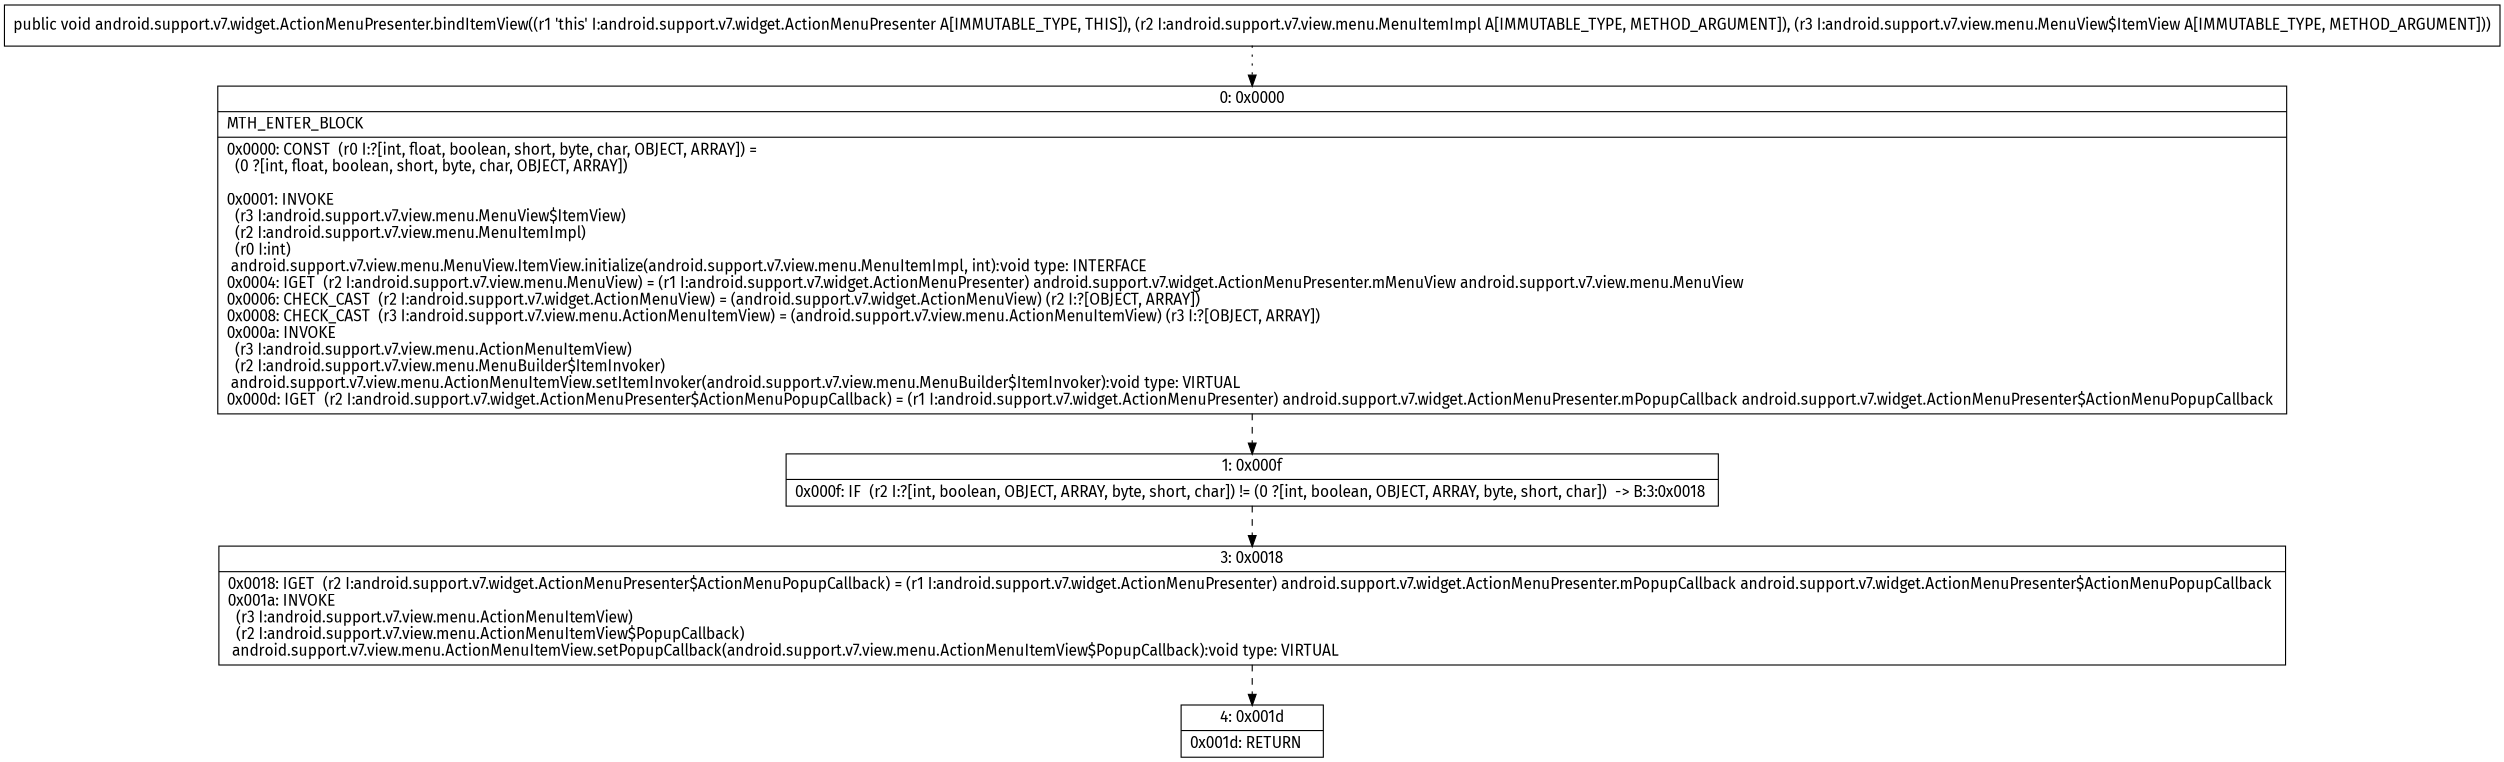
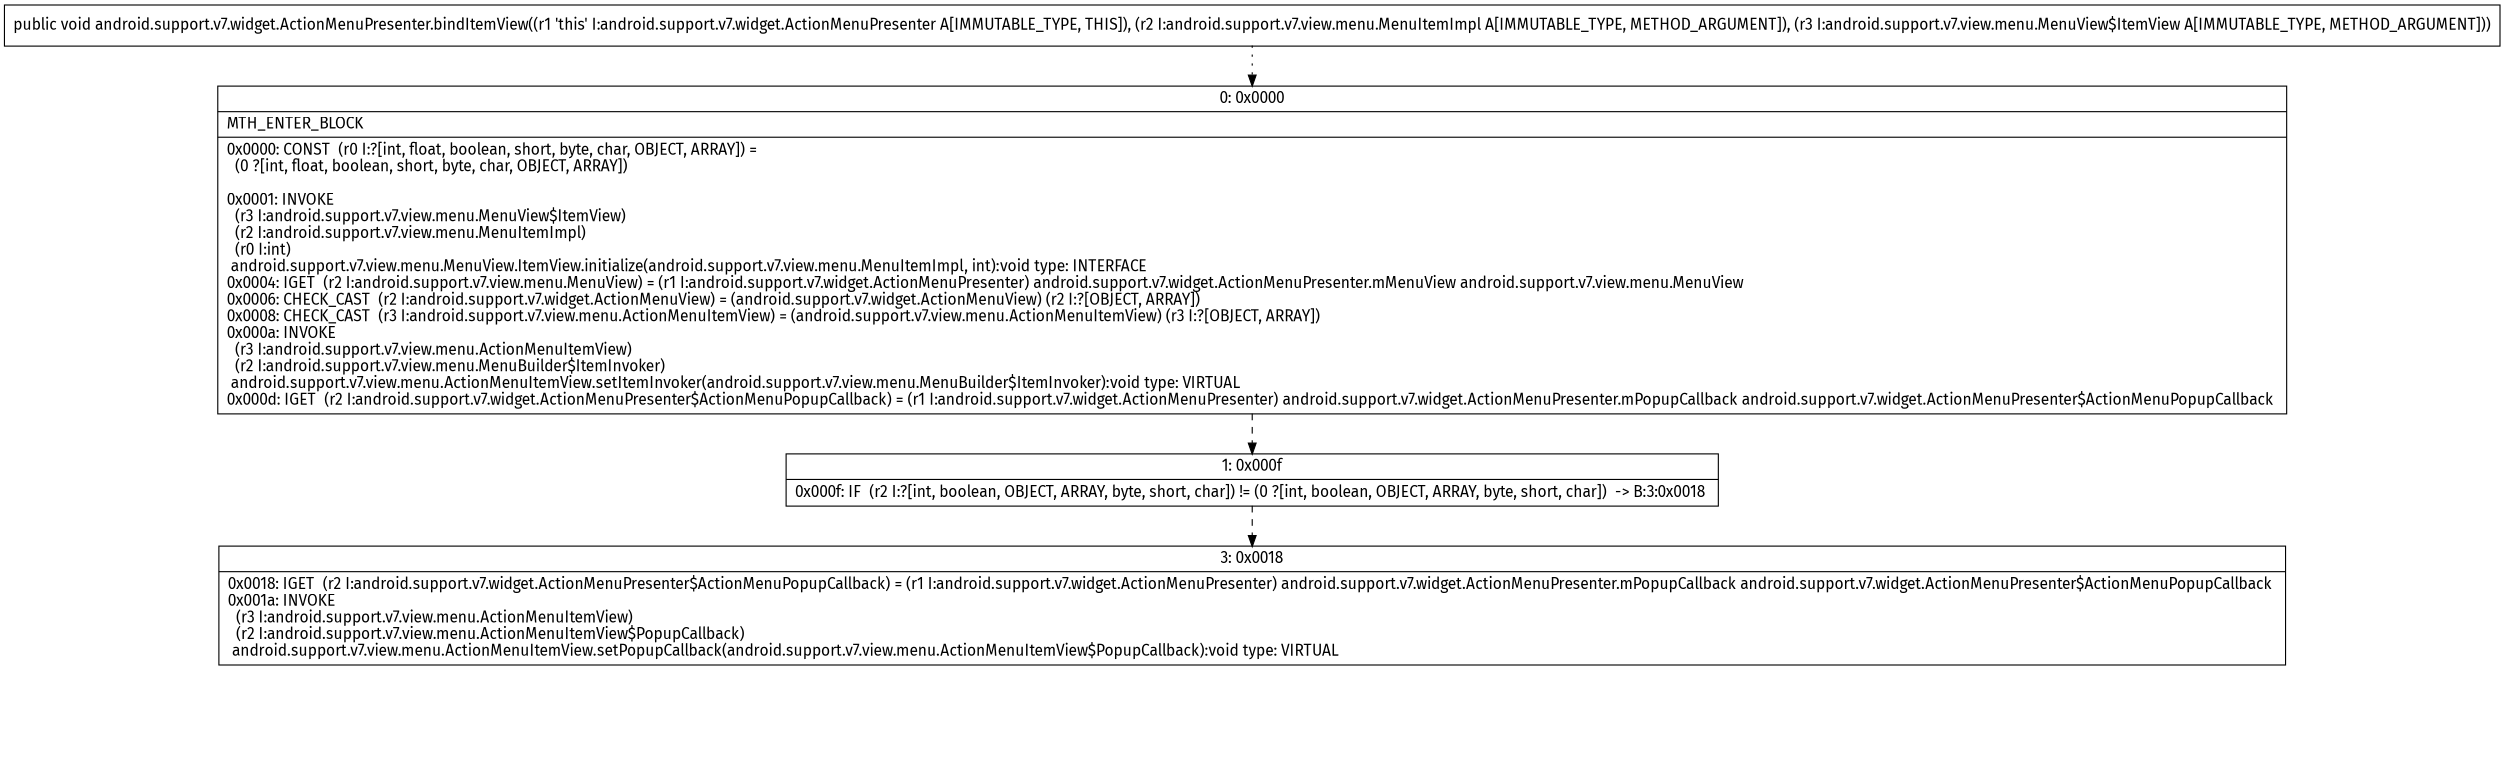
(1252, 731) -> none
